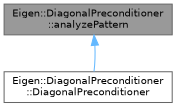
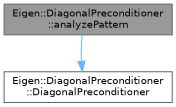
(95, 58) -> (81, 48)
